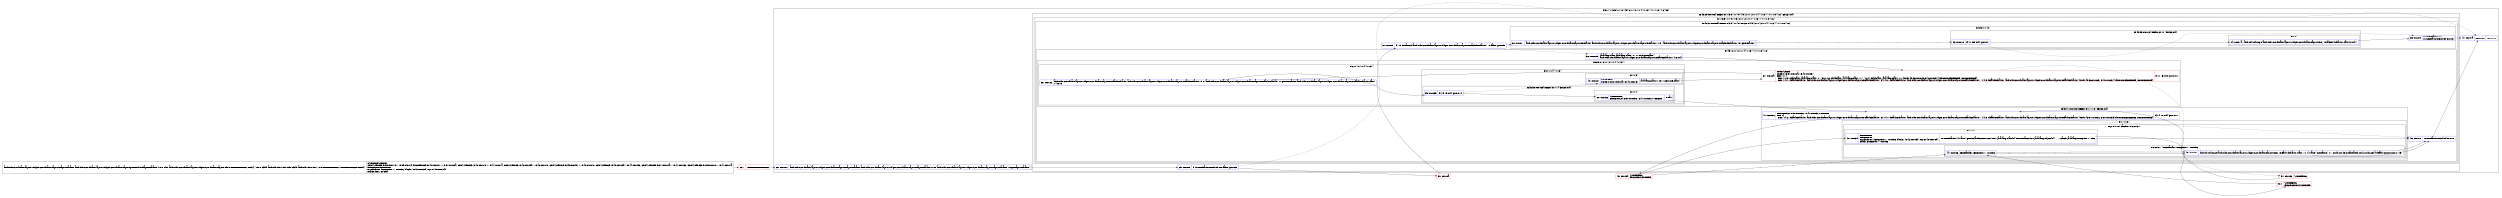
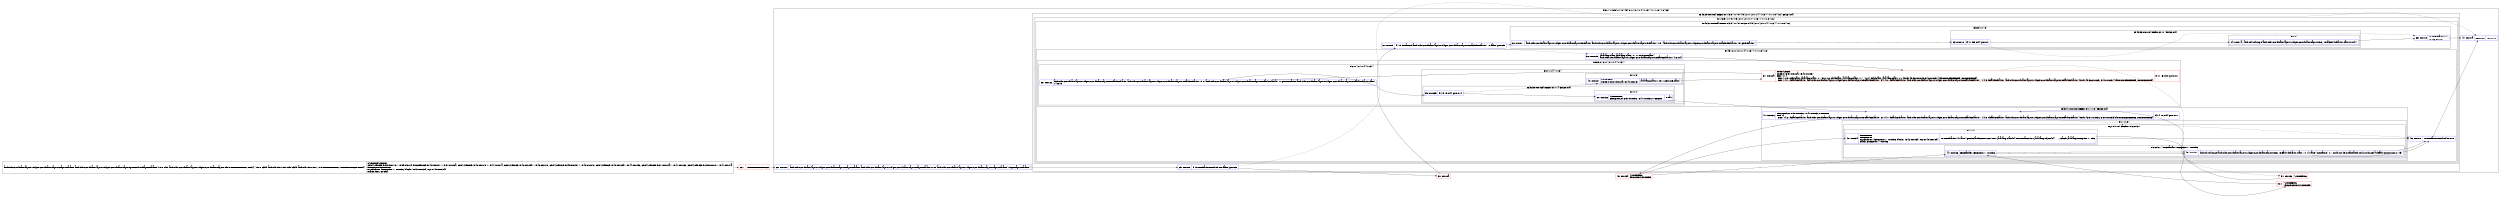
(2439, 39) -> (2436, 39)
